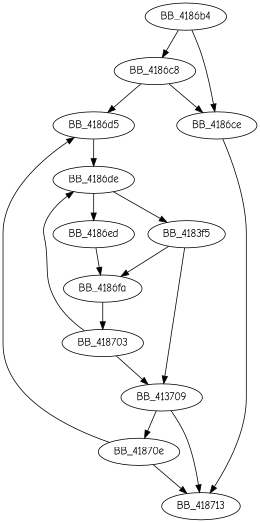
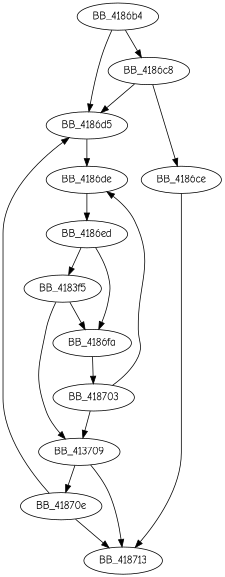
(205, 66) -> (99, 66)
(137, 205) -> (76, 258)
